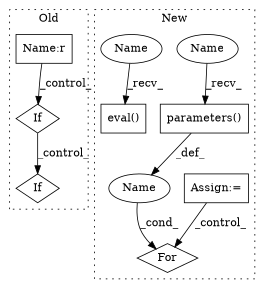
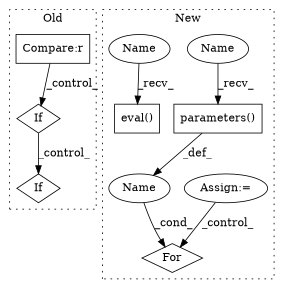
(44, 49) -> (53, 49)
(216, 188) -> (226, 188)
